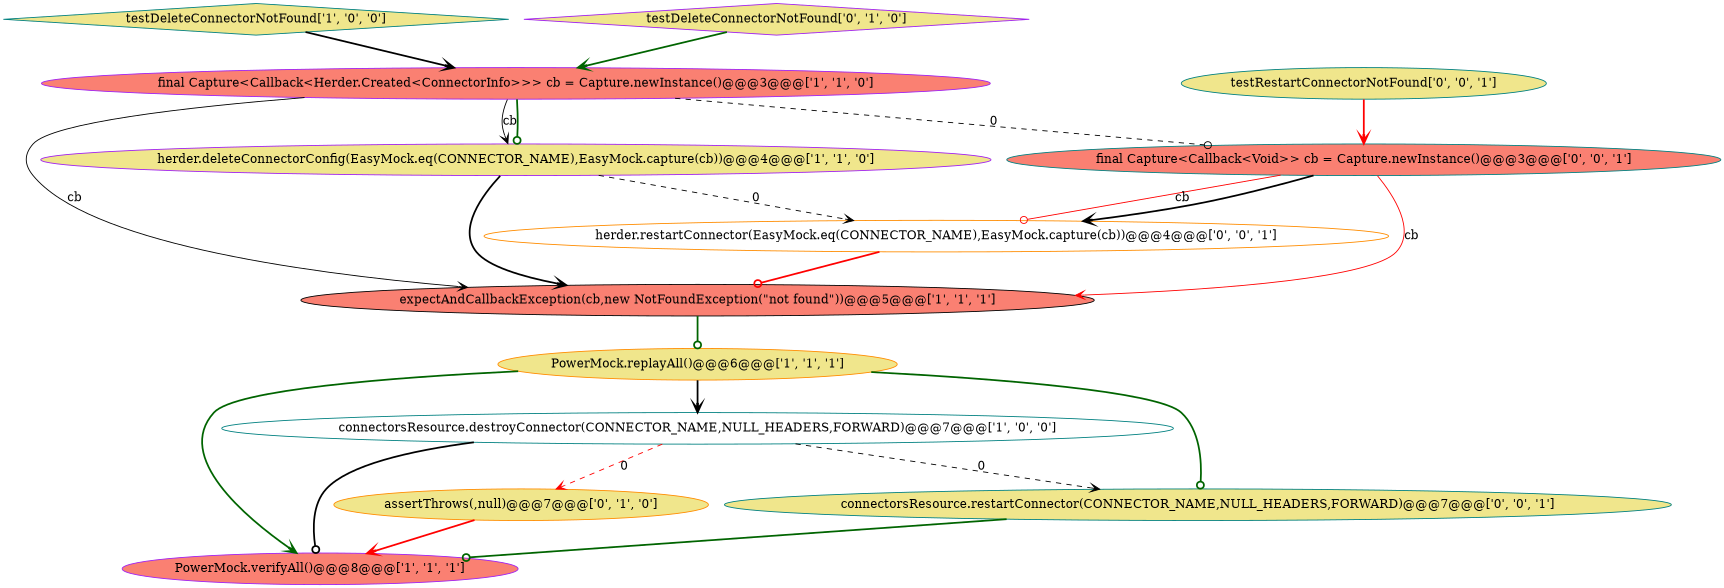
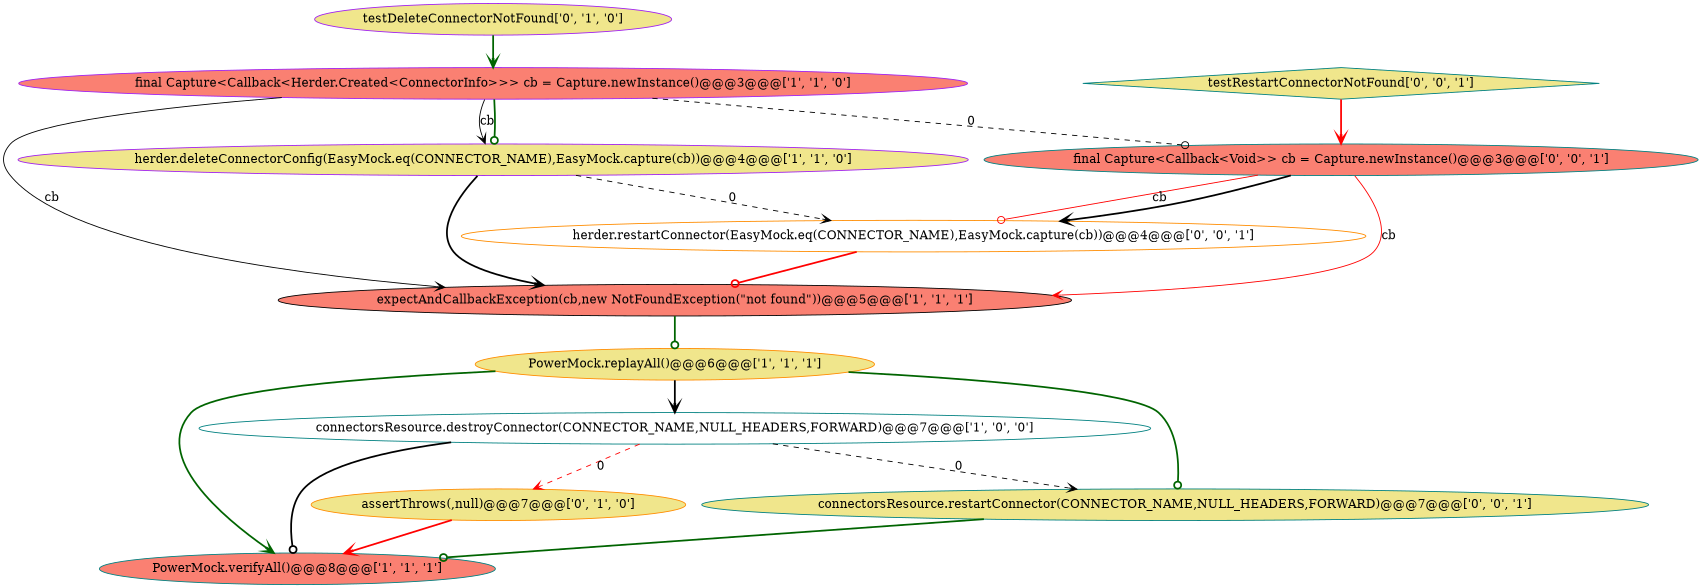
(256, 19) -> none
(777, 19) -> (493, 19)
(1364, 83) -> (1341, 83)
(320, 569) -> (297, 569)
